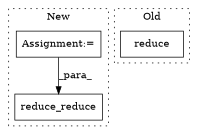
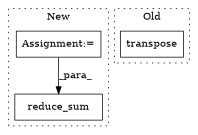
(152, 44) -> (152, 44)
(59, 107) -> (59, 107)
